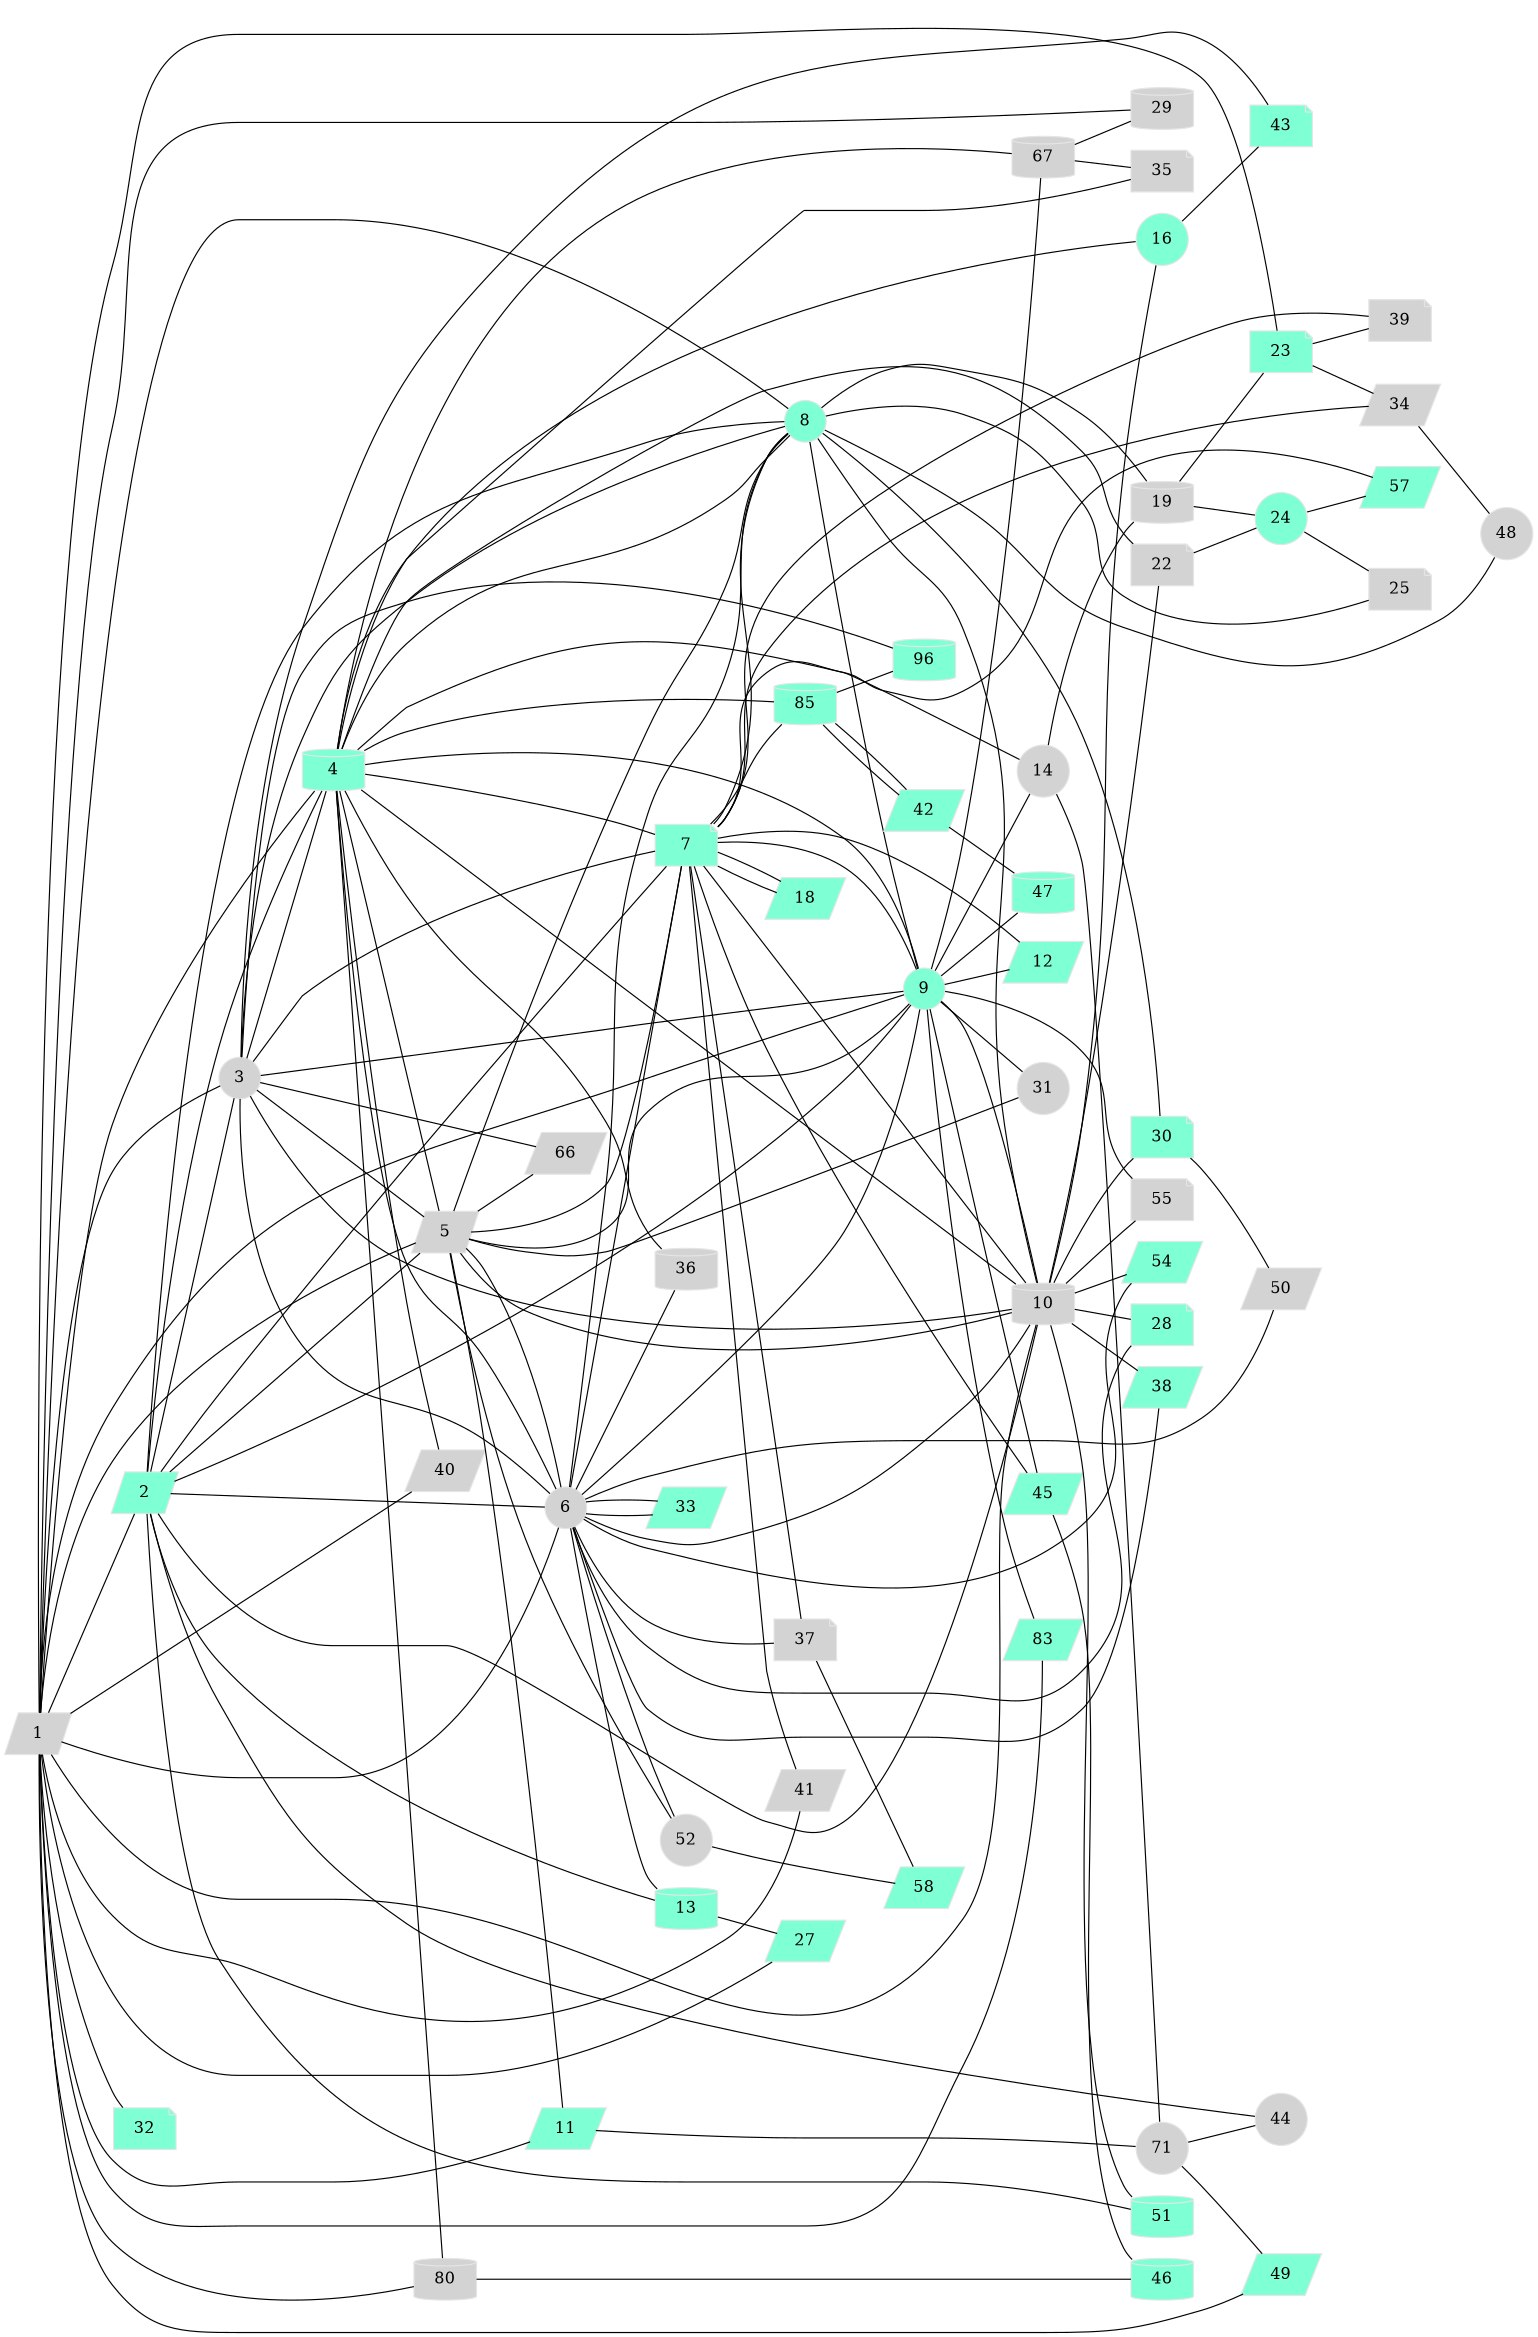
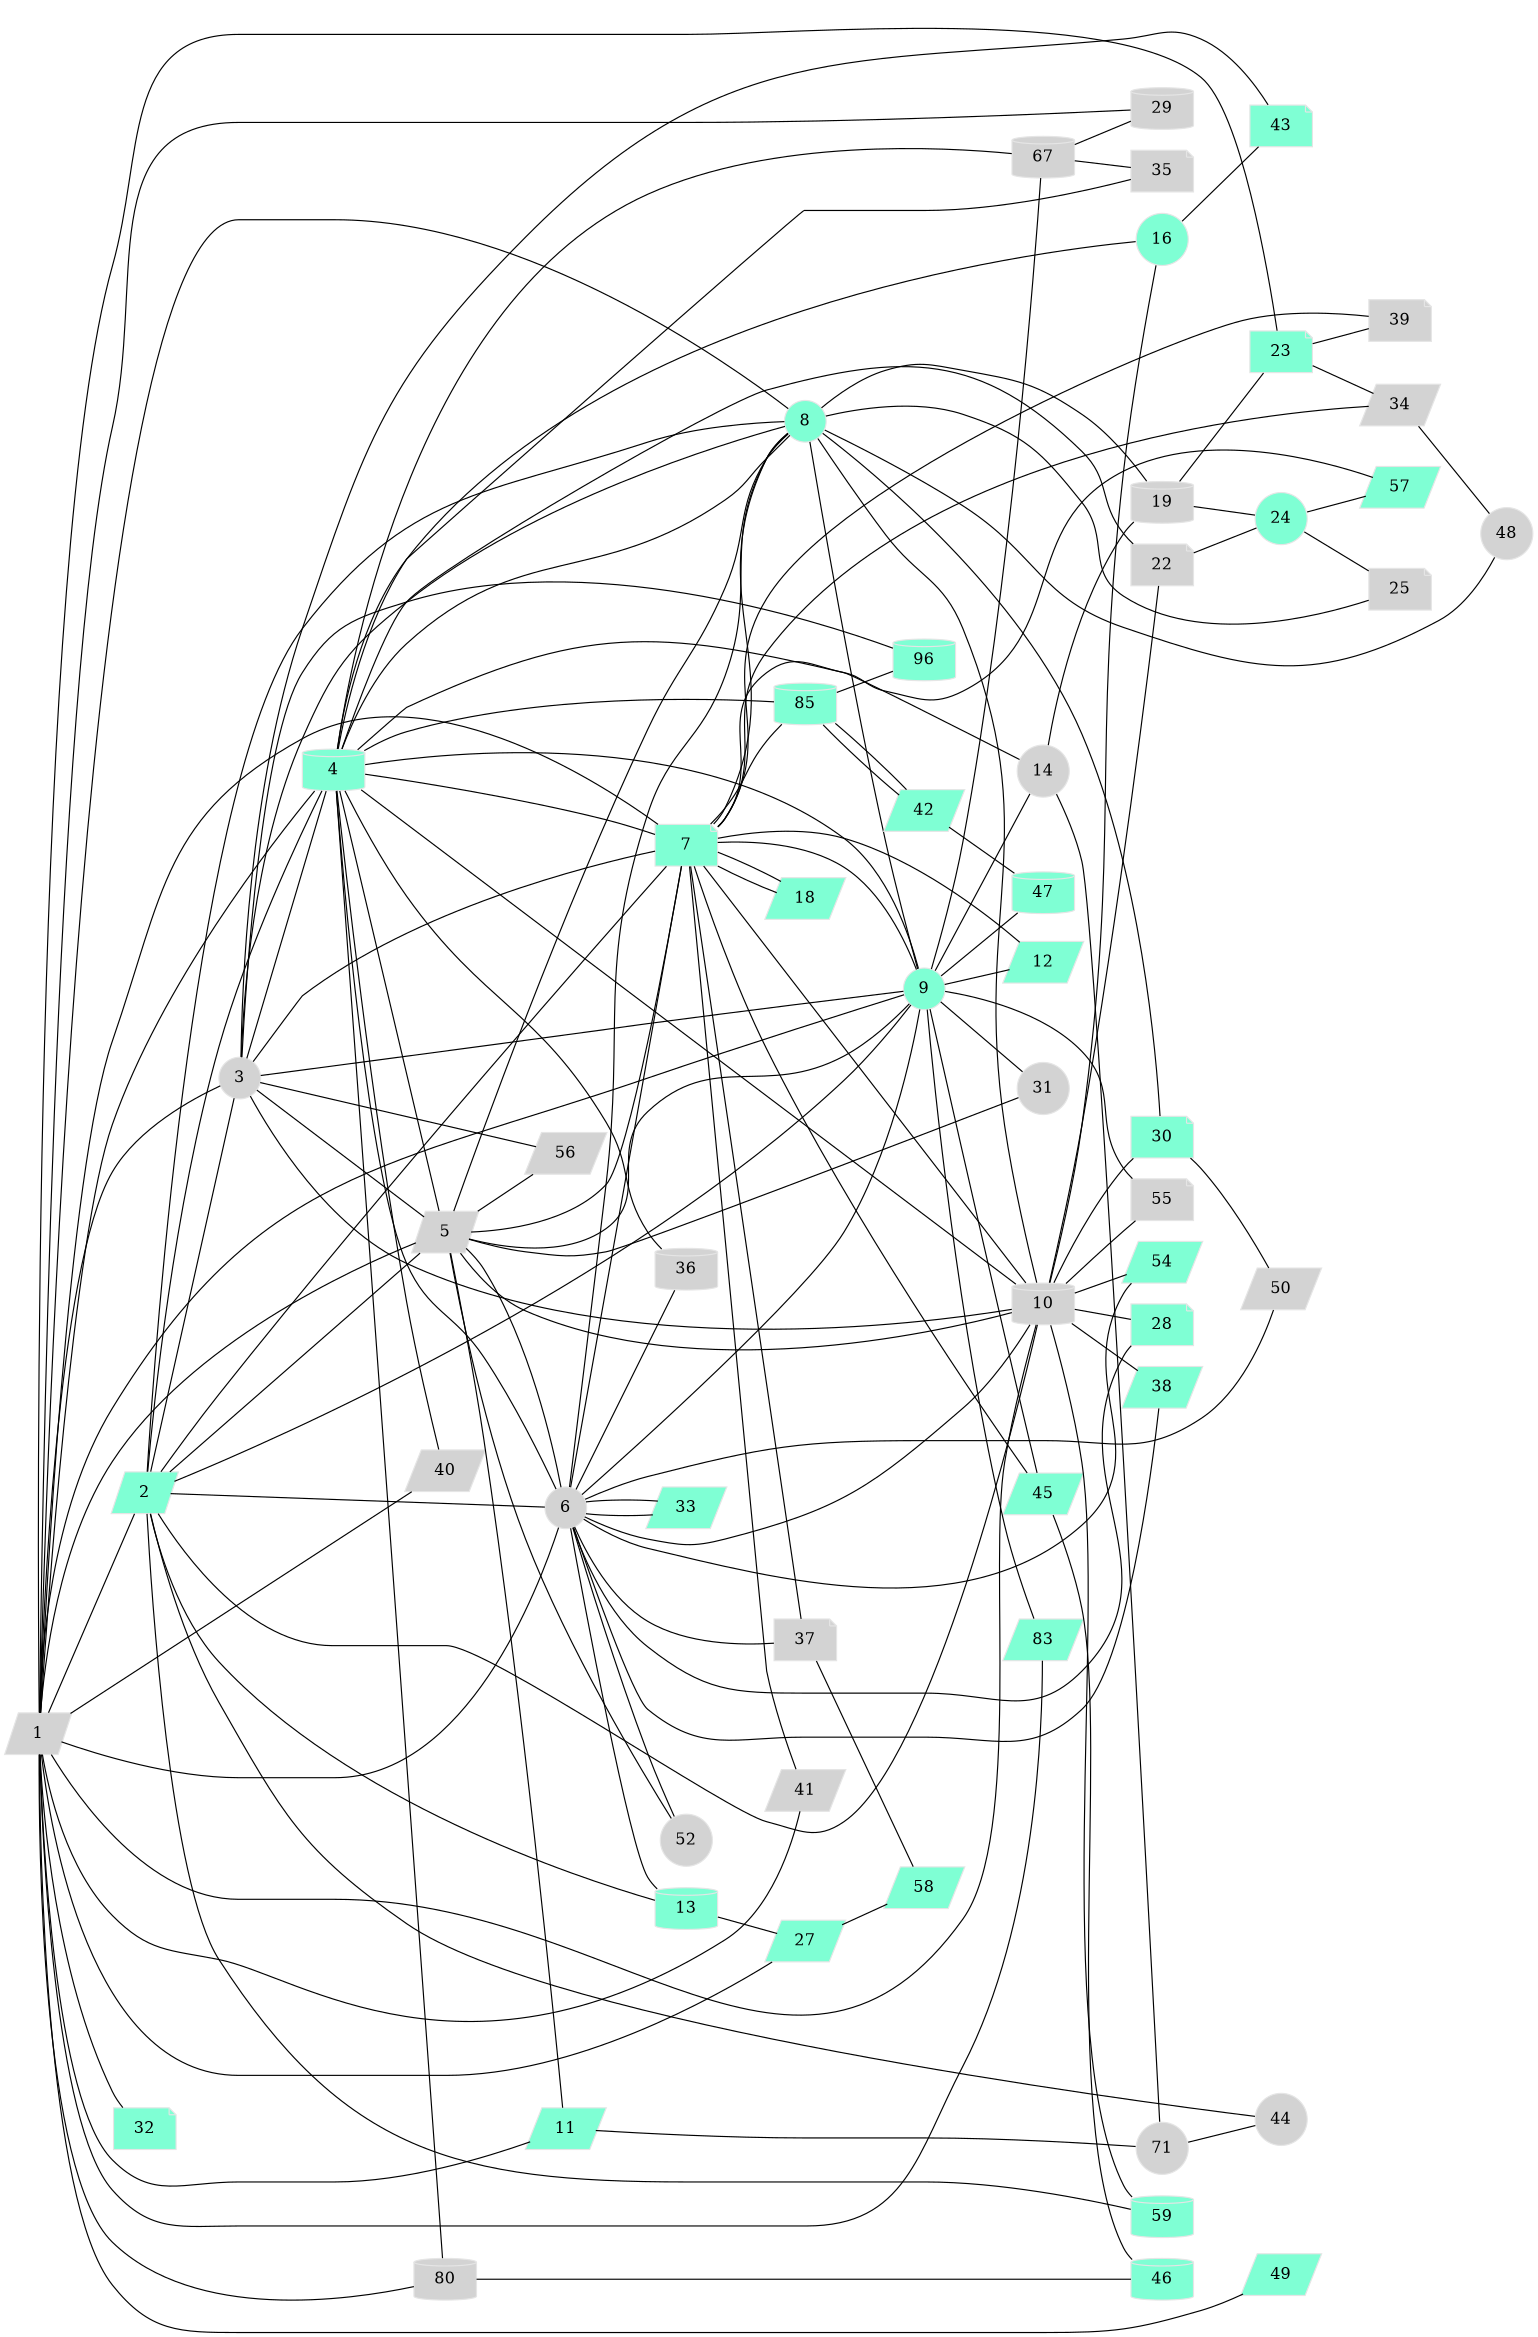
none -> (124, 1004)
(996, 1115) -> none
(566, 1153) -> (566, 1153)
(314, 1358) -> none
(803, 1867) -> (865, 1914)
(1223, 2209) -> none
(1162, 2217) -> (1162, 2217)
